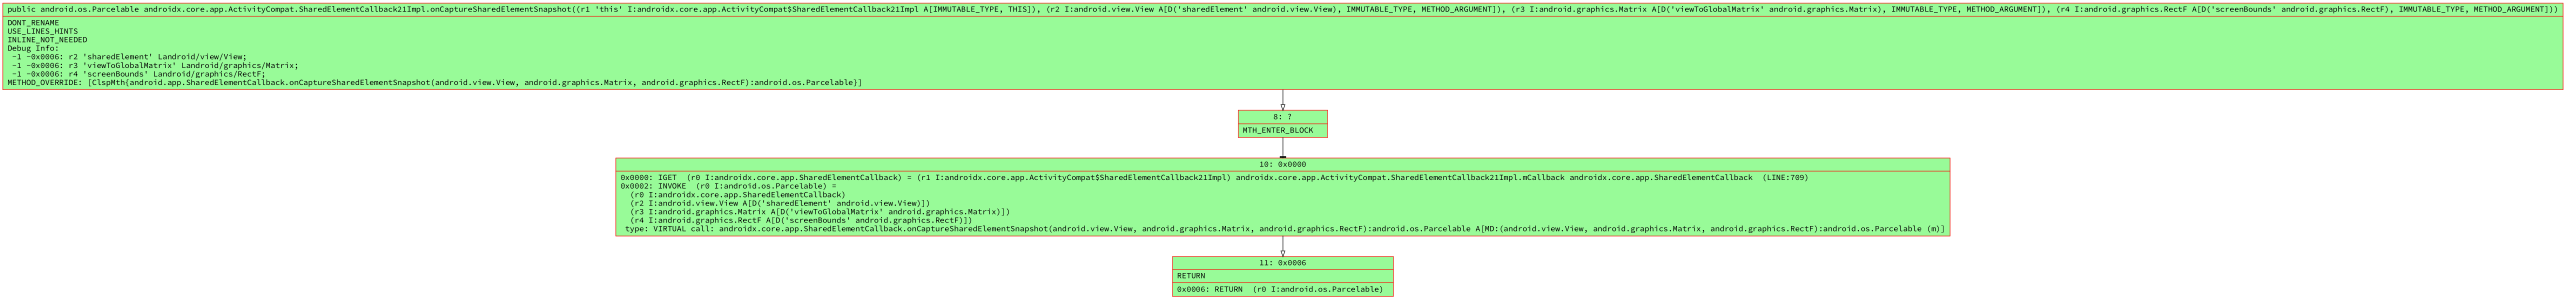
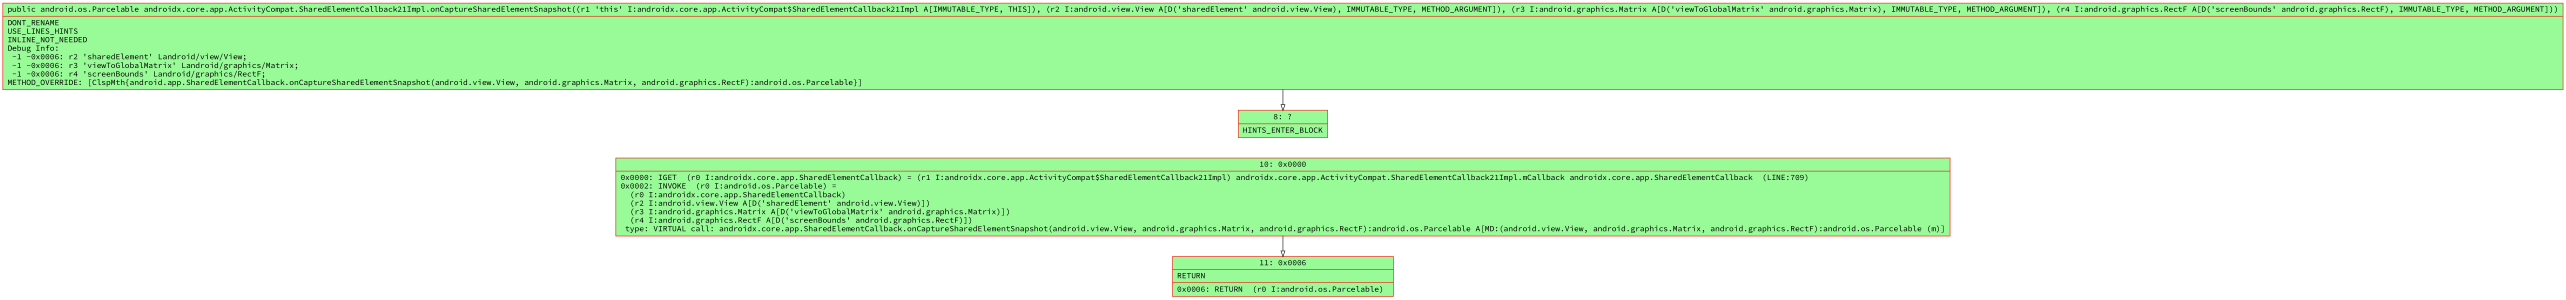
(1278, 130) -> (1283, 130)
(1283, 146) -> none
